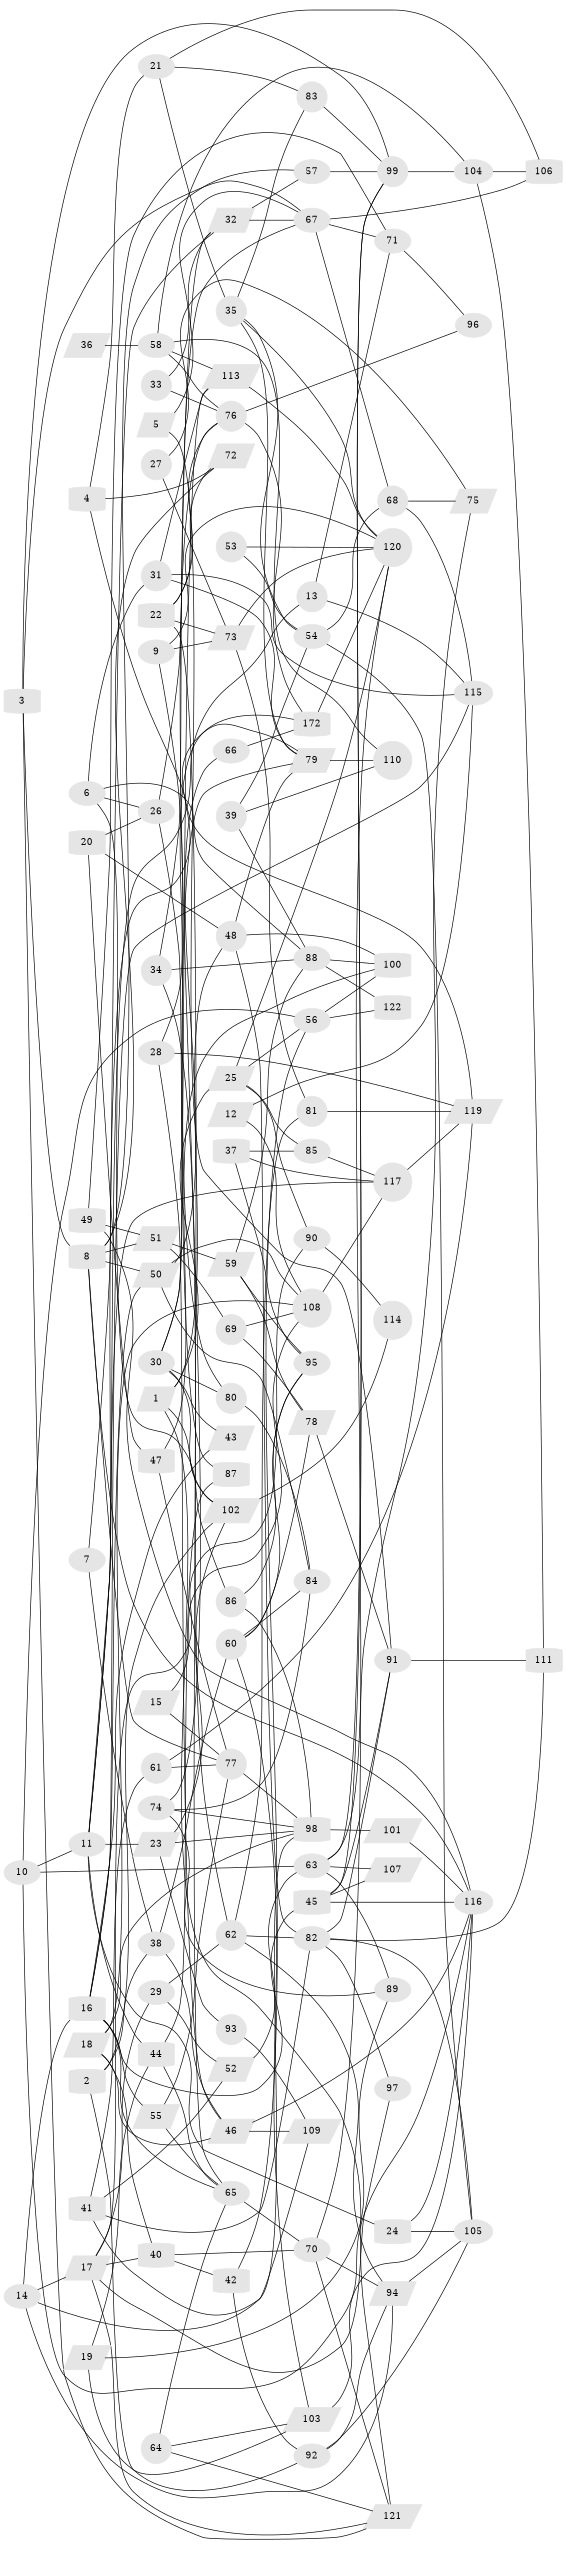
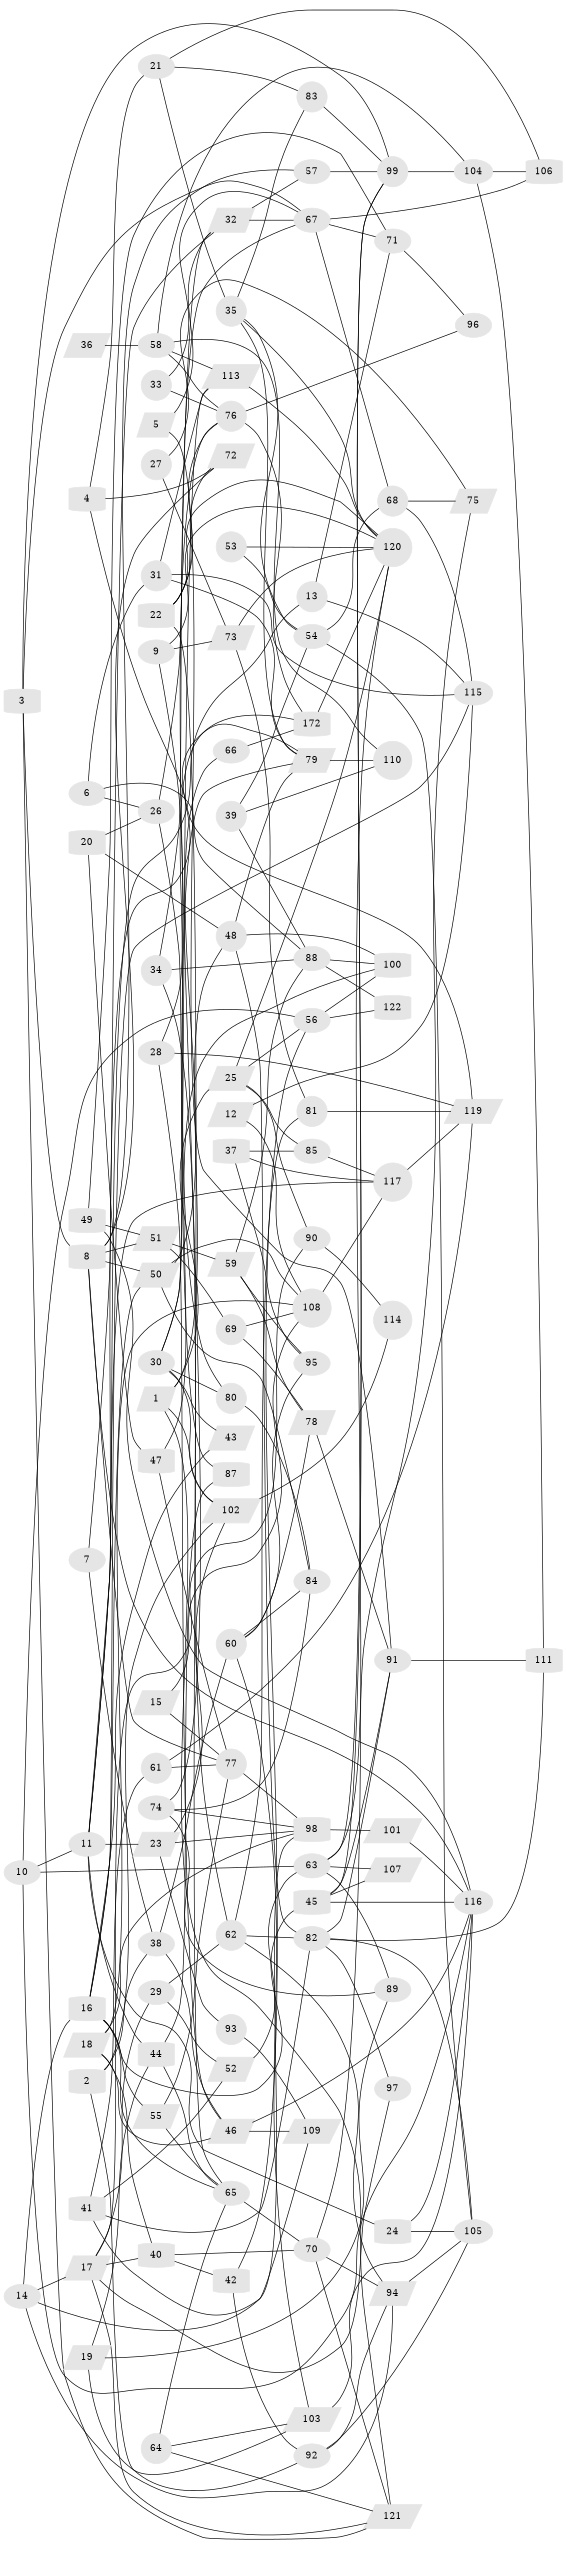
(198, 628) -> (241, 483)
(231, 1602) -> none
